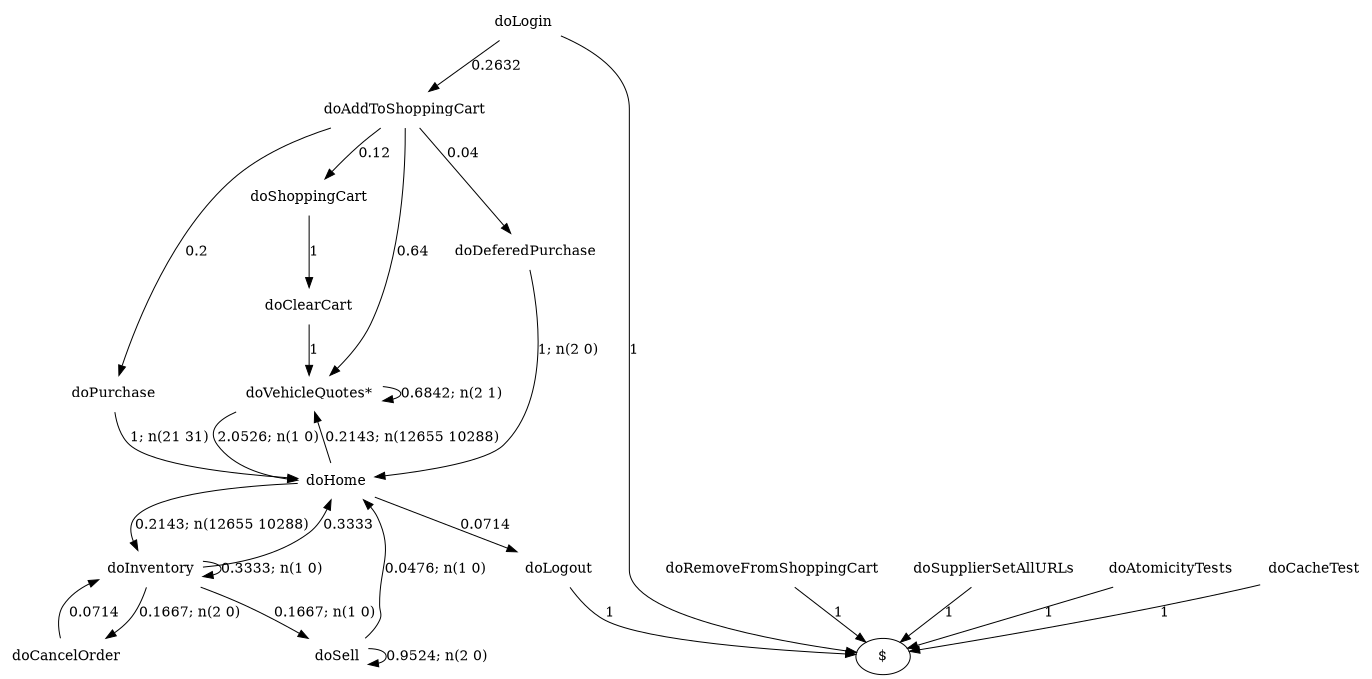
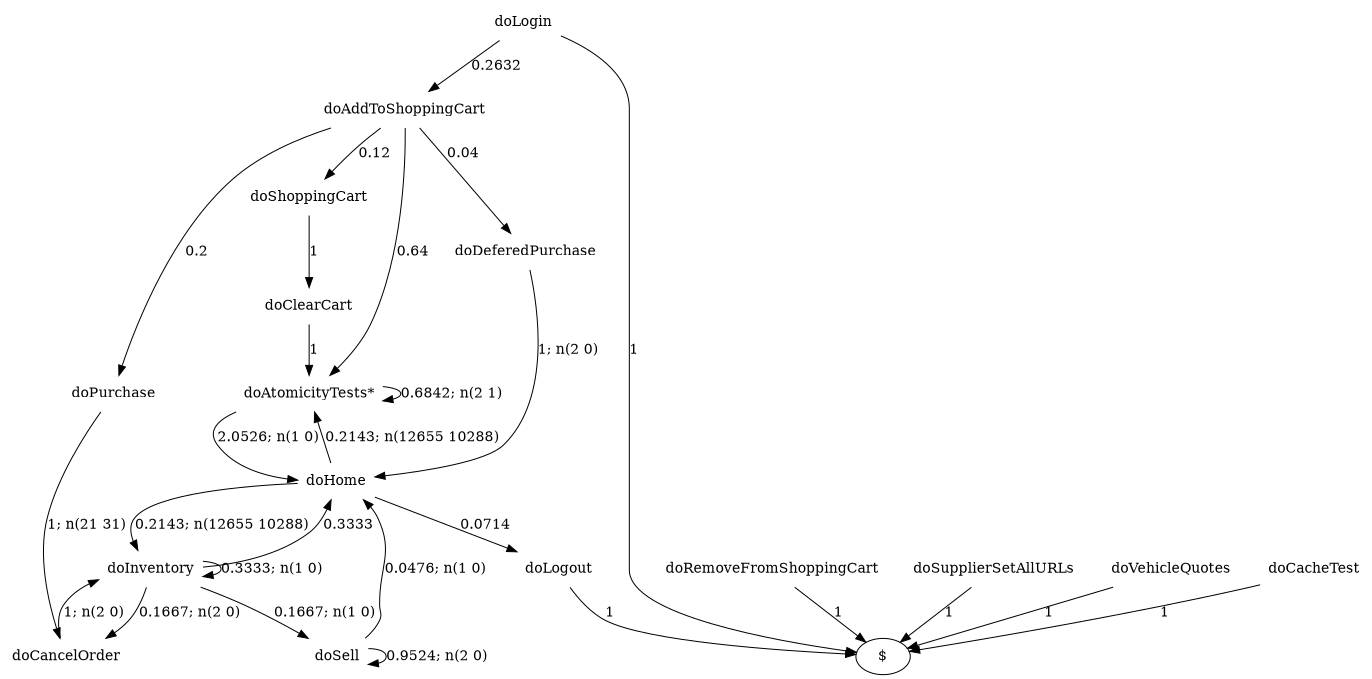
(309, 394) -> (309, 394)
(189, 466) -> (48, 514)
(1171, 569) -> (1171, 569)
(94, 613) -> (94, 613)
